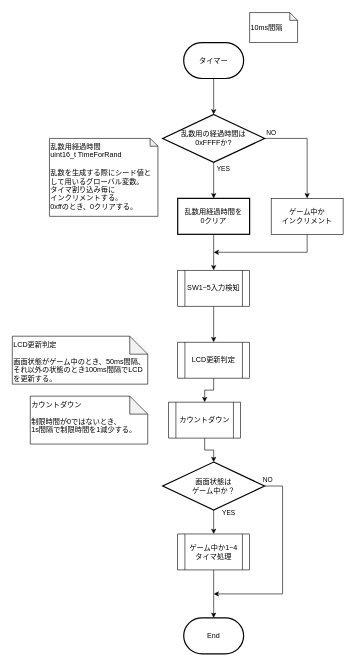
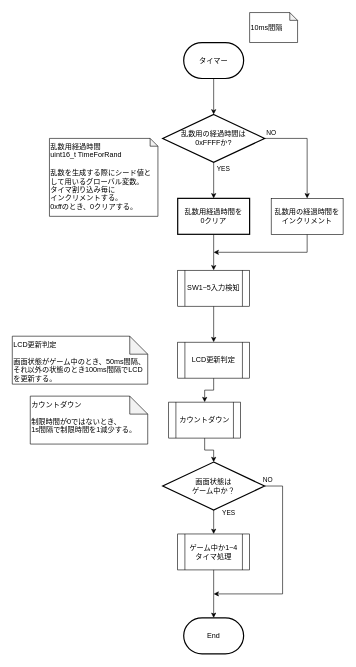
(308, 216) -> (308, 216)
